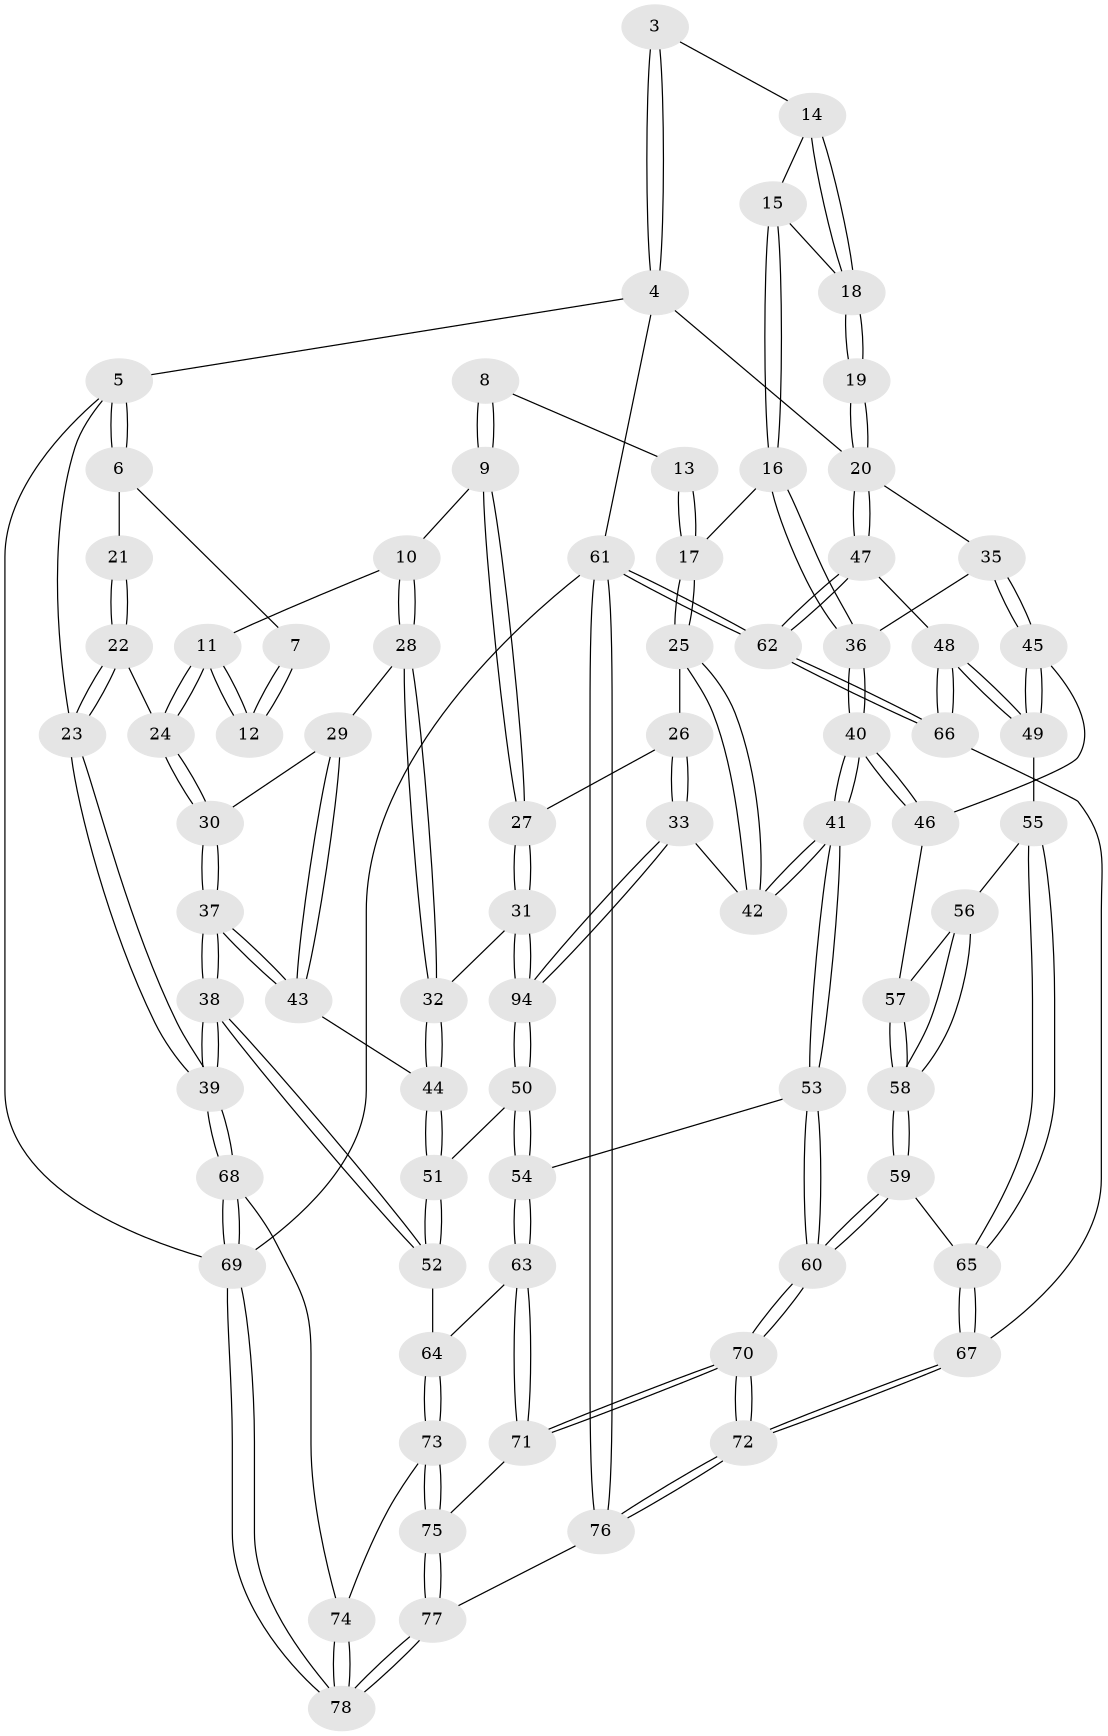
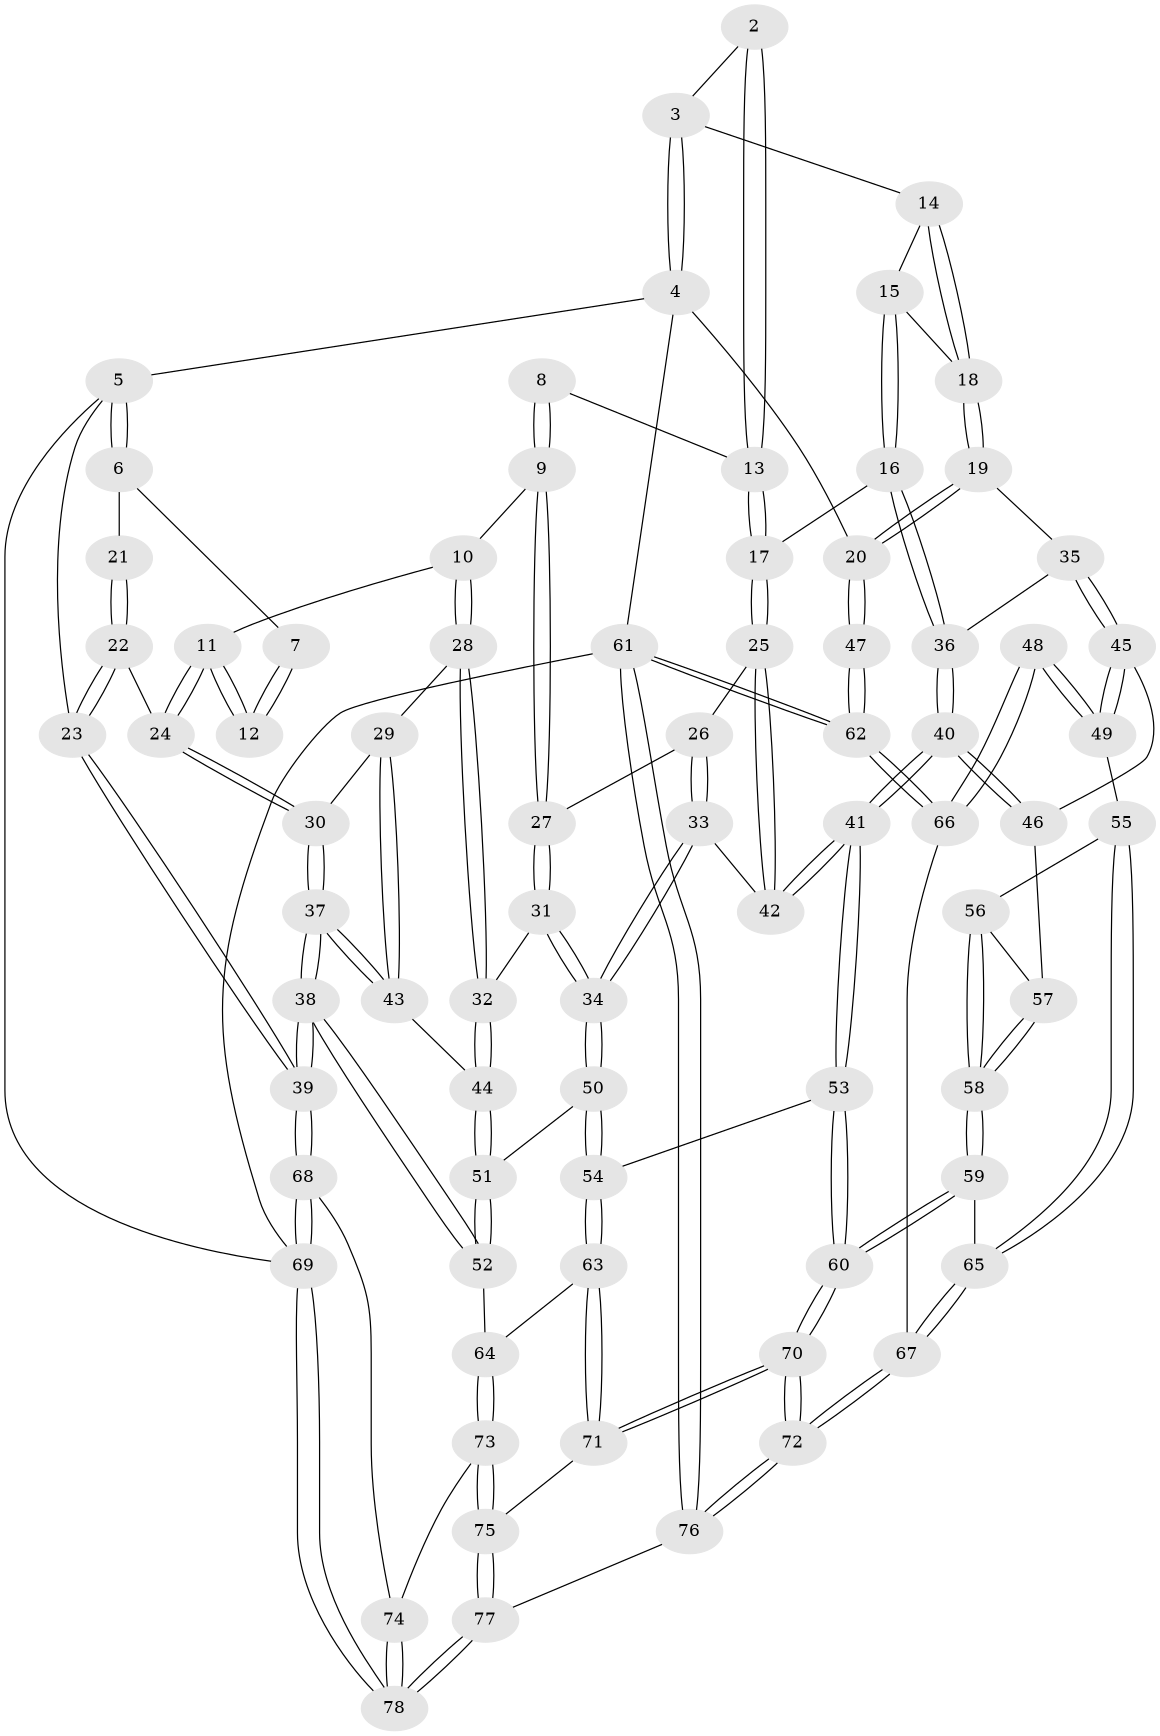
none -> (755, 27)
(927, 514) -> (1025, 514)
(903, 602) -> none
(522, 1001) -> (594, 1001)
